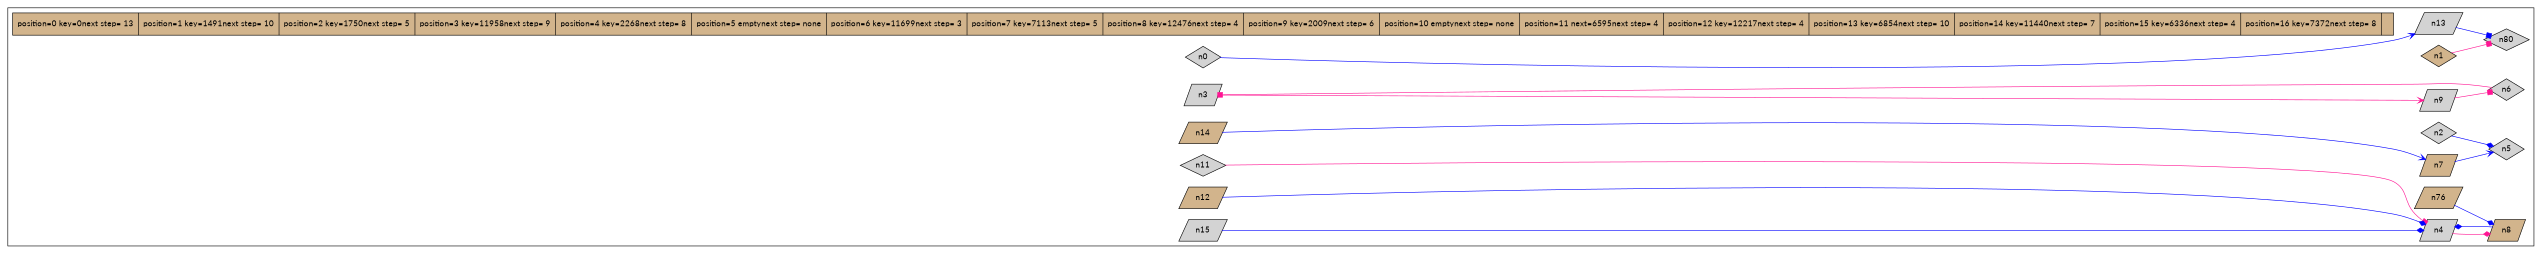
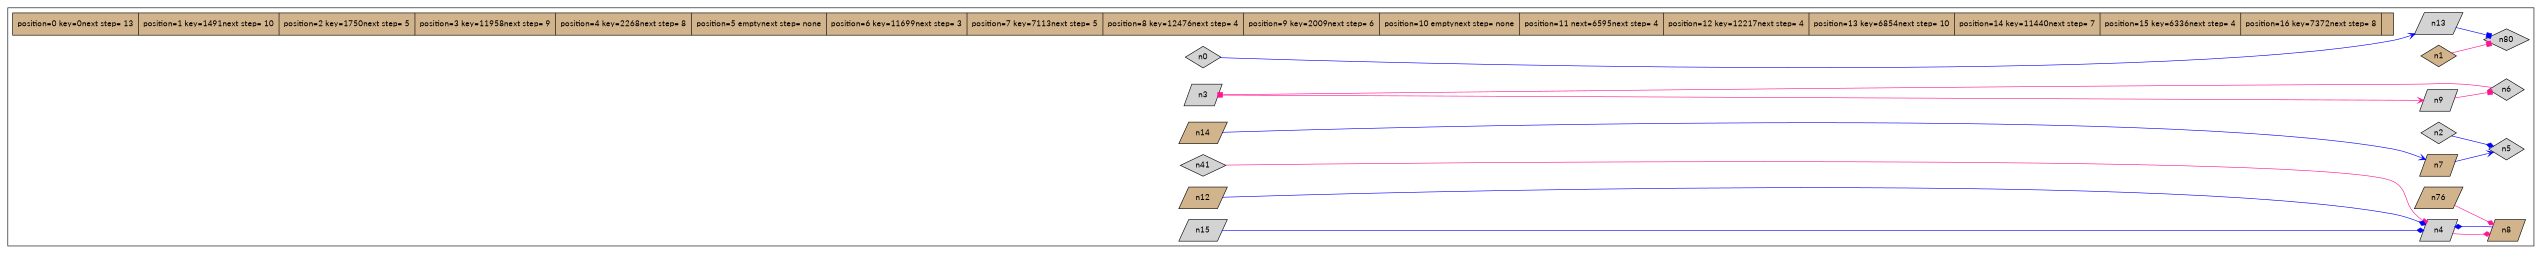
(1203, 165) -> (1203, 165)
(2471, 213) -> (2471, 213)
